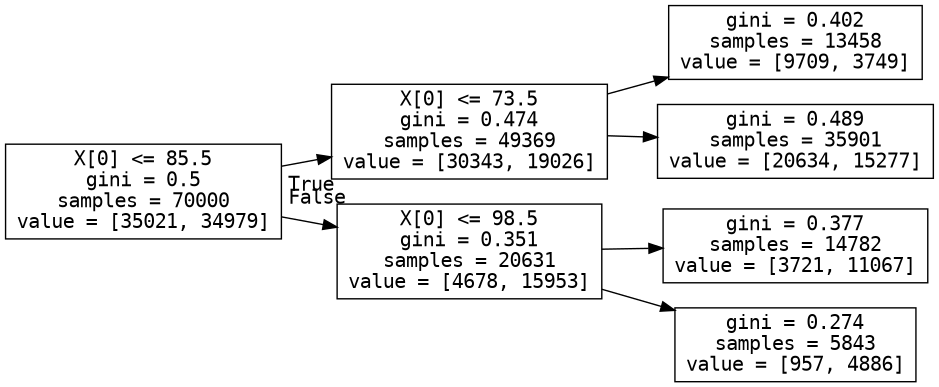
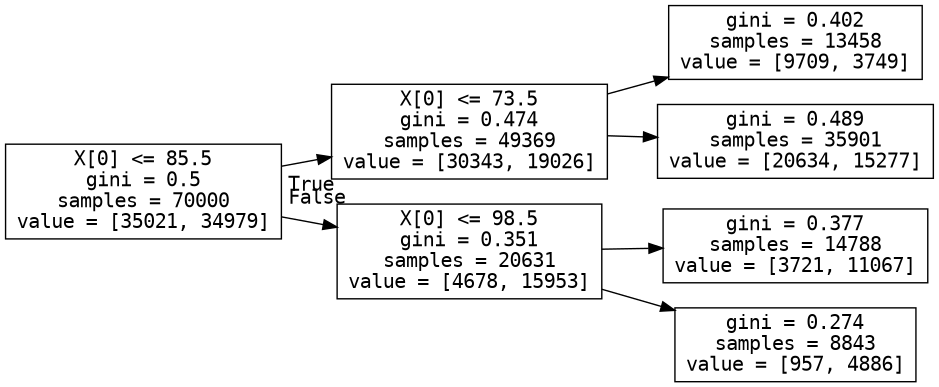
(795, 246) -> (795, 246)
(795, 345) -> (795, 345)
